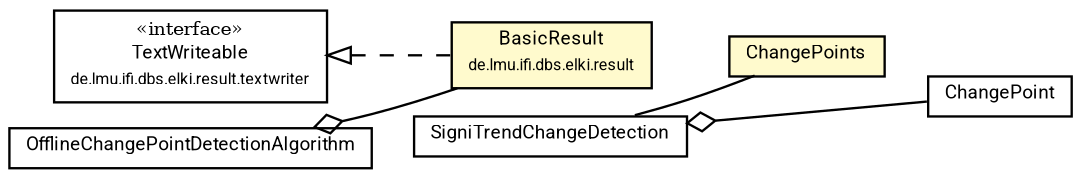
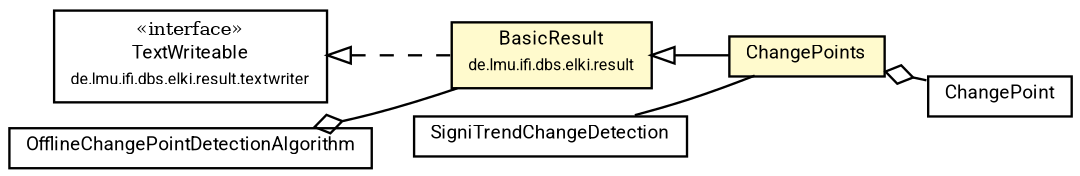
none -> (702, 55)
(821, 111) -> (920, 79)
